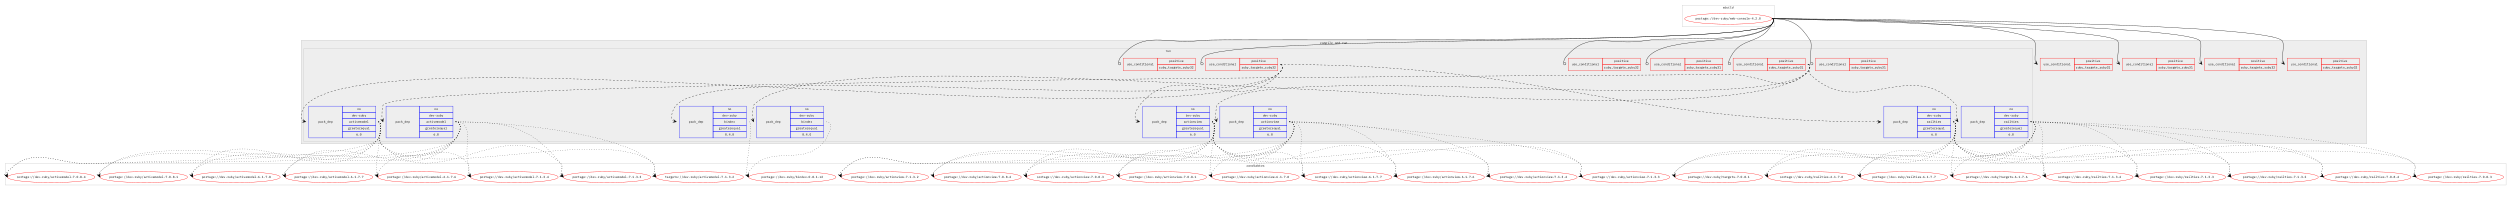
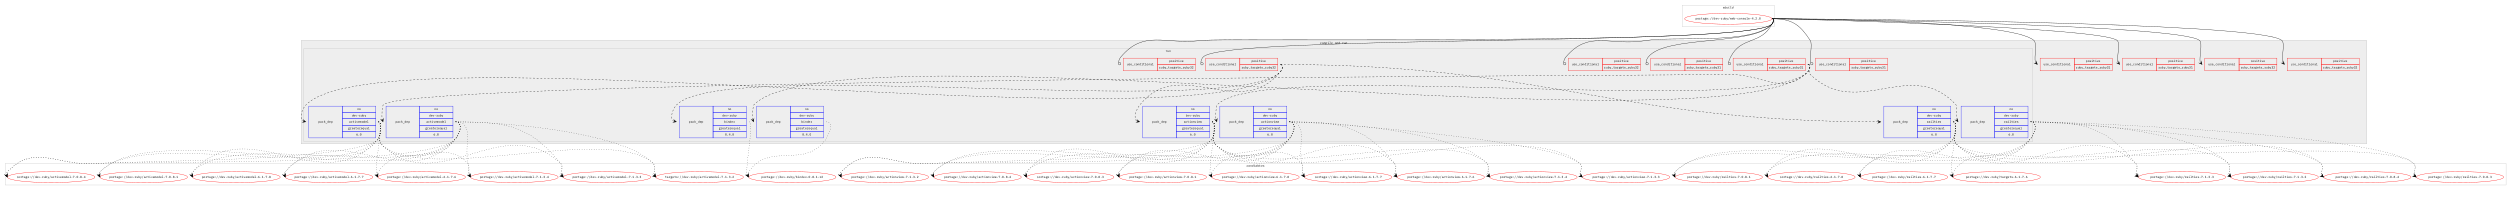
(1719, 177) -> (1719, 177)
(2089, 177) -> none
